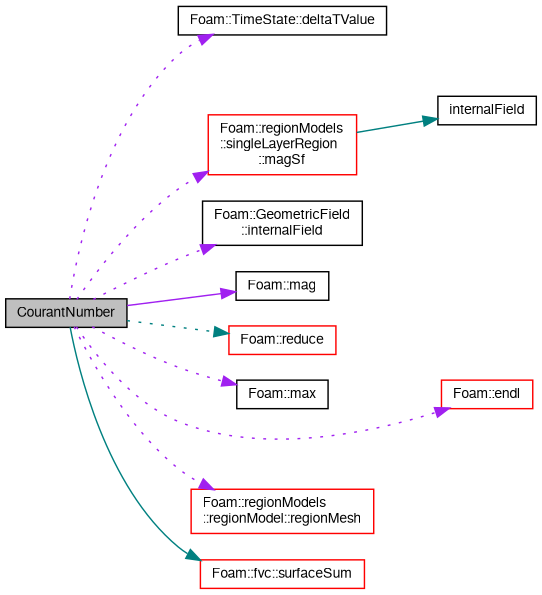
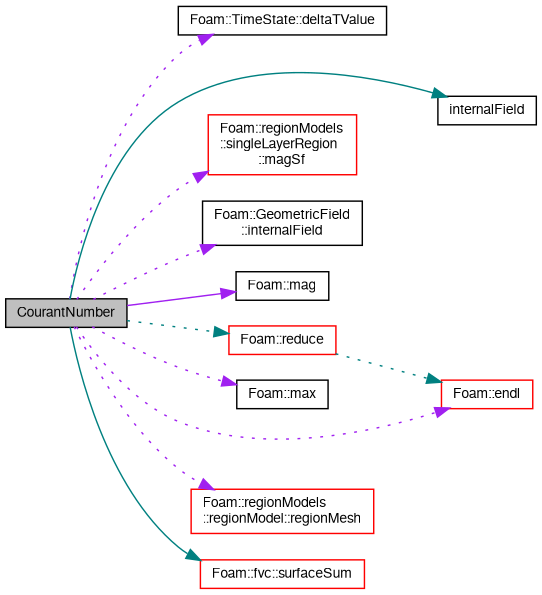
(390, 127) -> (192, 95)
none -> (381, 366)
